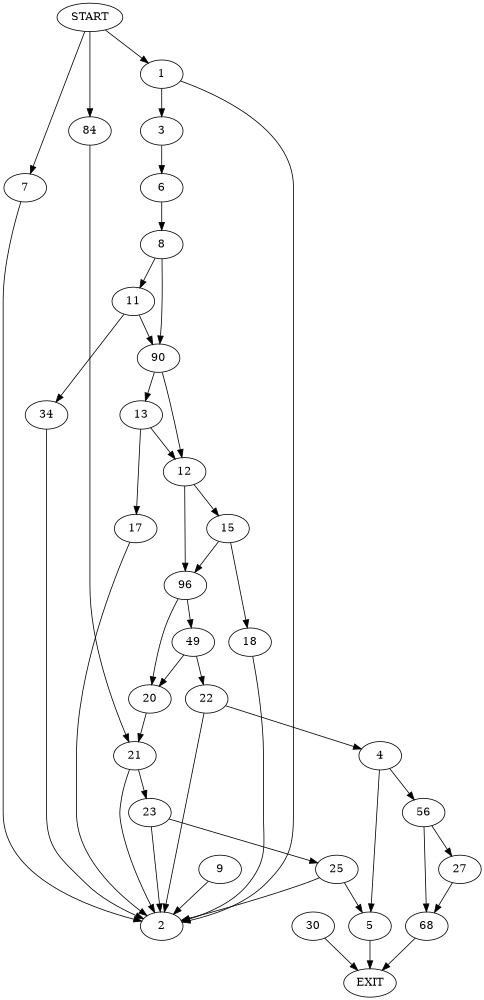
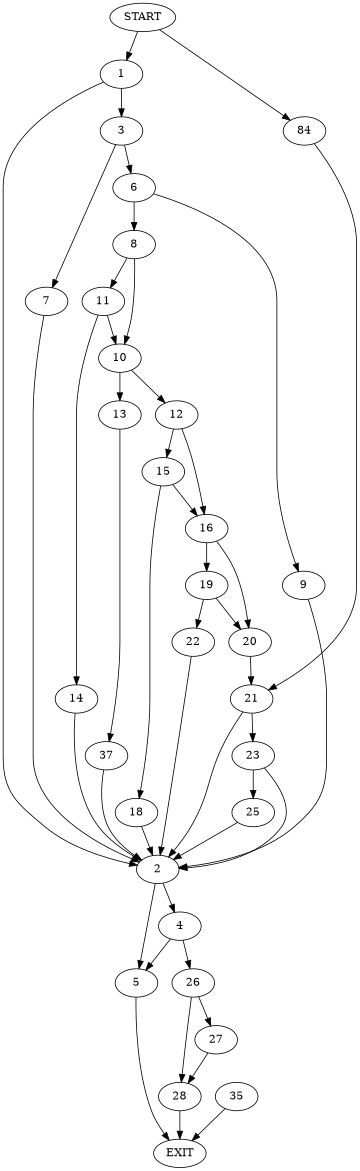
(59, 99) -> (86, 212)
none -> (277, 347)
(159, 358) -> (120, 358)
(47, 415) -> (77, 699)
(160, 440) -> none
(136, 529) -> (106, 756)
(185, 585) -> (207, 529)
(193, 642) -> (207, 585)
(287, 725) -> (167, 894)
(424, 813) -> (193, 983)
(351, 894) -> (148, 922)
(313, 926) -> (237, 1097)
(427, 926) -> (180, 1097)
